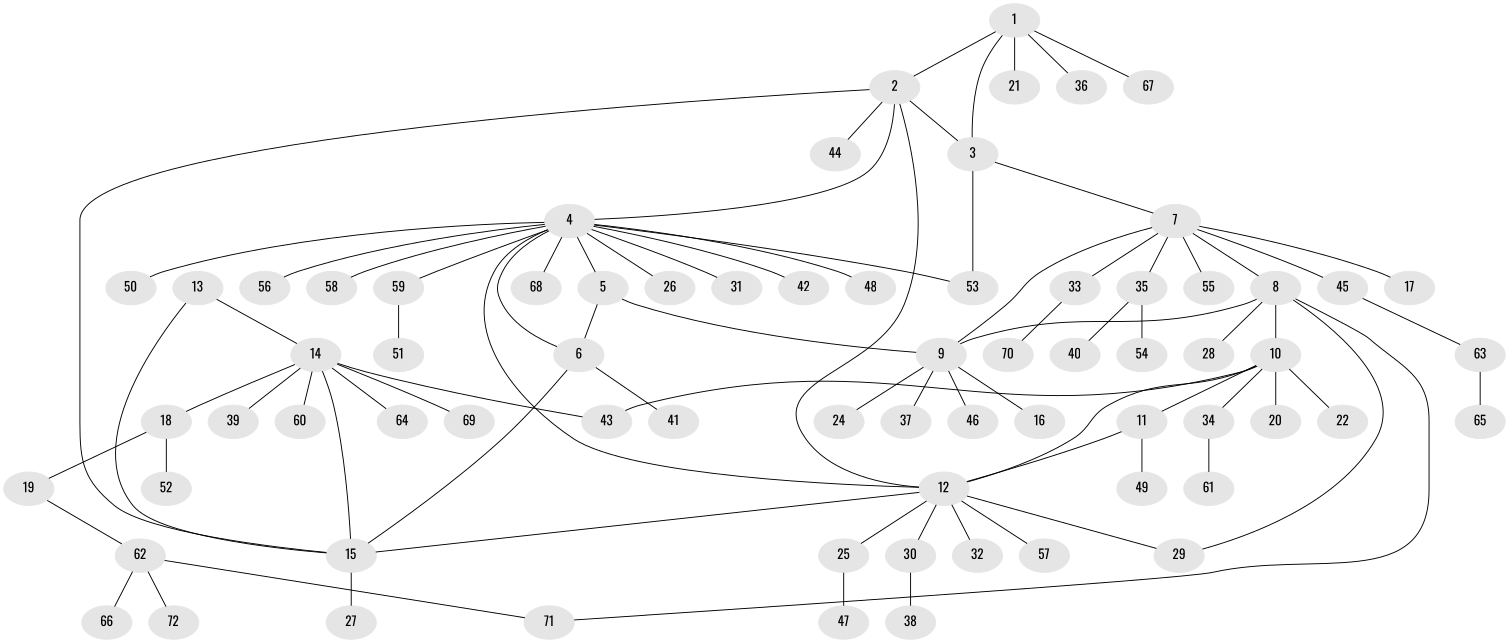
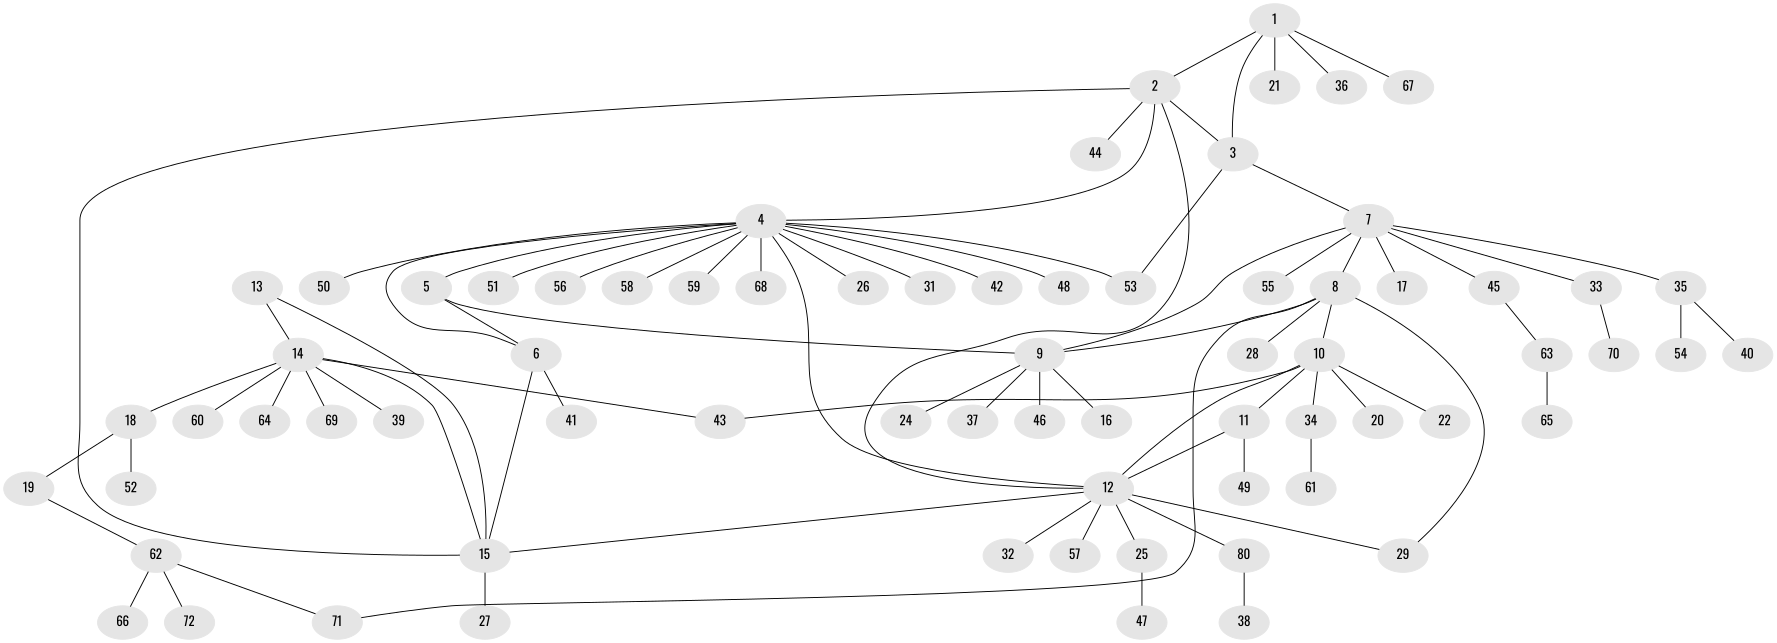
(399, 322) -> (623, 246)
(911, 556) -> (1244, 556)
